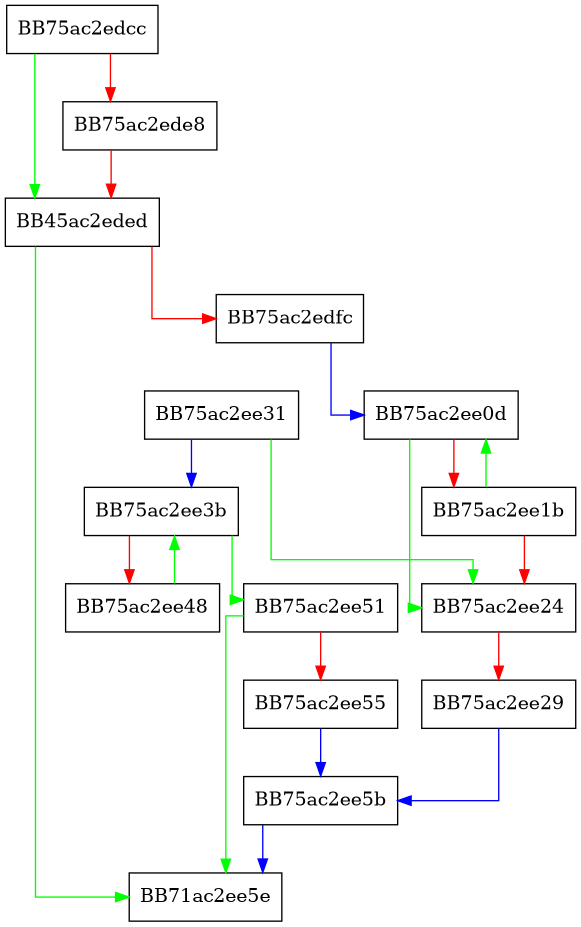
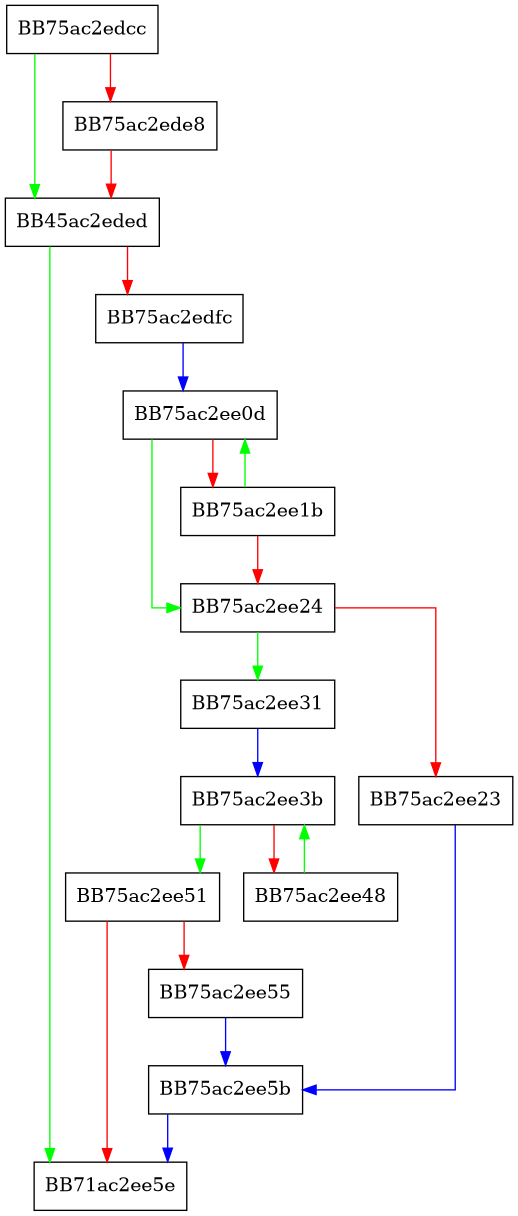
(317, 560) -> (258, 649)
(499, 704) -> (436, 801)
(226, 729) -> (107, 1035)
